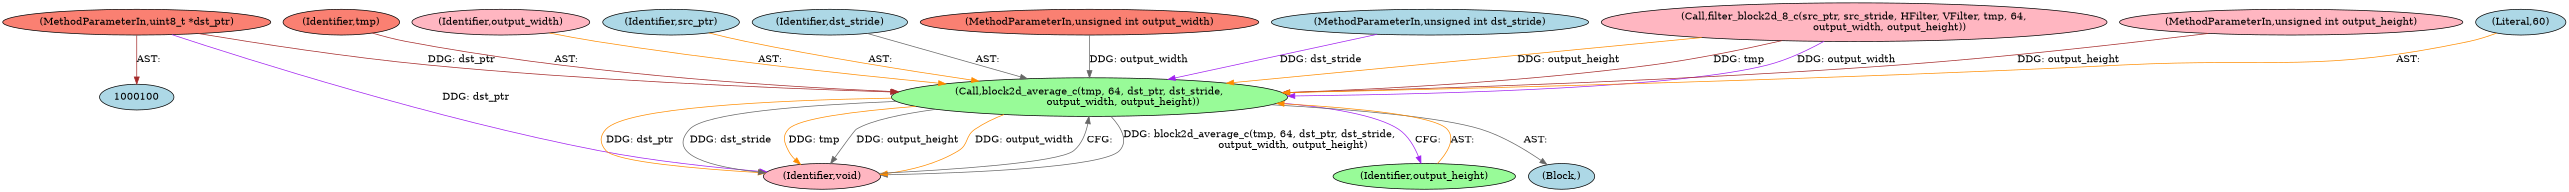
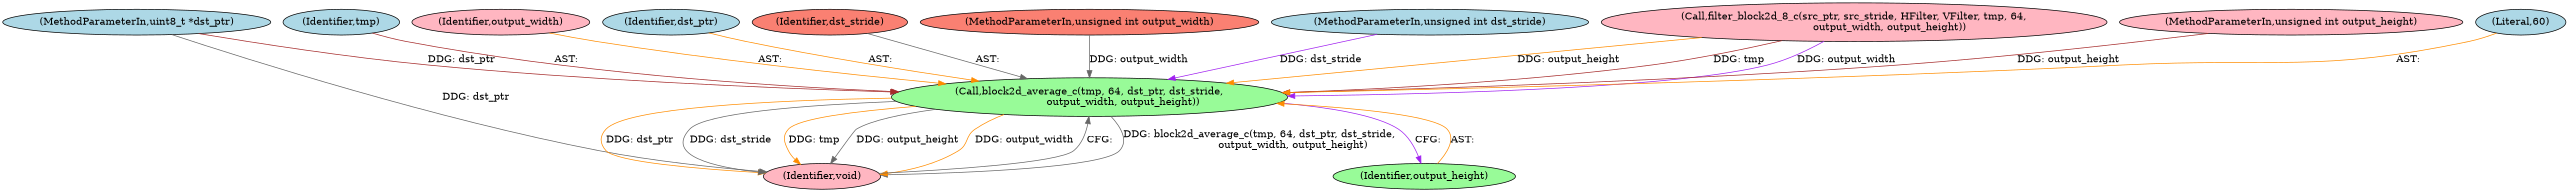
(137, 22) -> (137, 22)
(341, 22) -> (341, 22)
(671, 22) -> (671, 22)
(830, 22) -> (830, 22)
(137, 97) -> none
(462, 120) -> (462, 120)
(1562, 176) -> none
